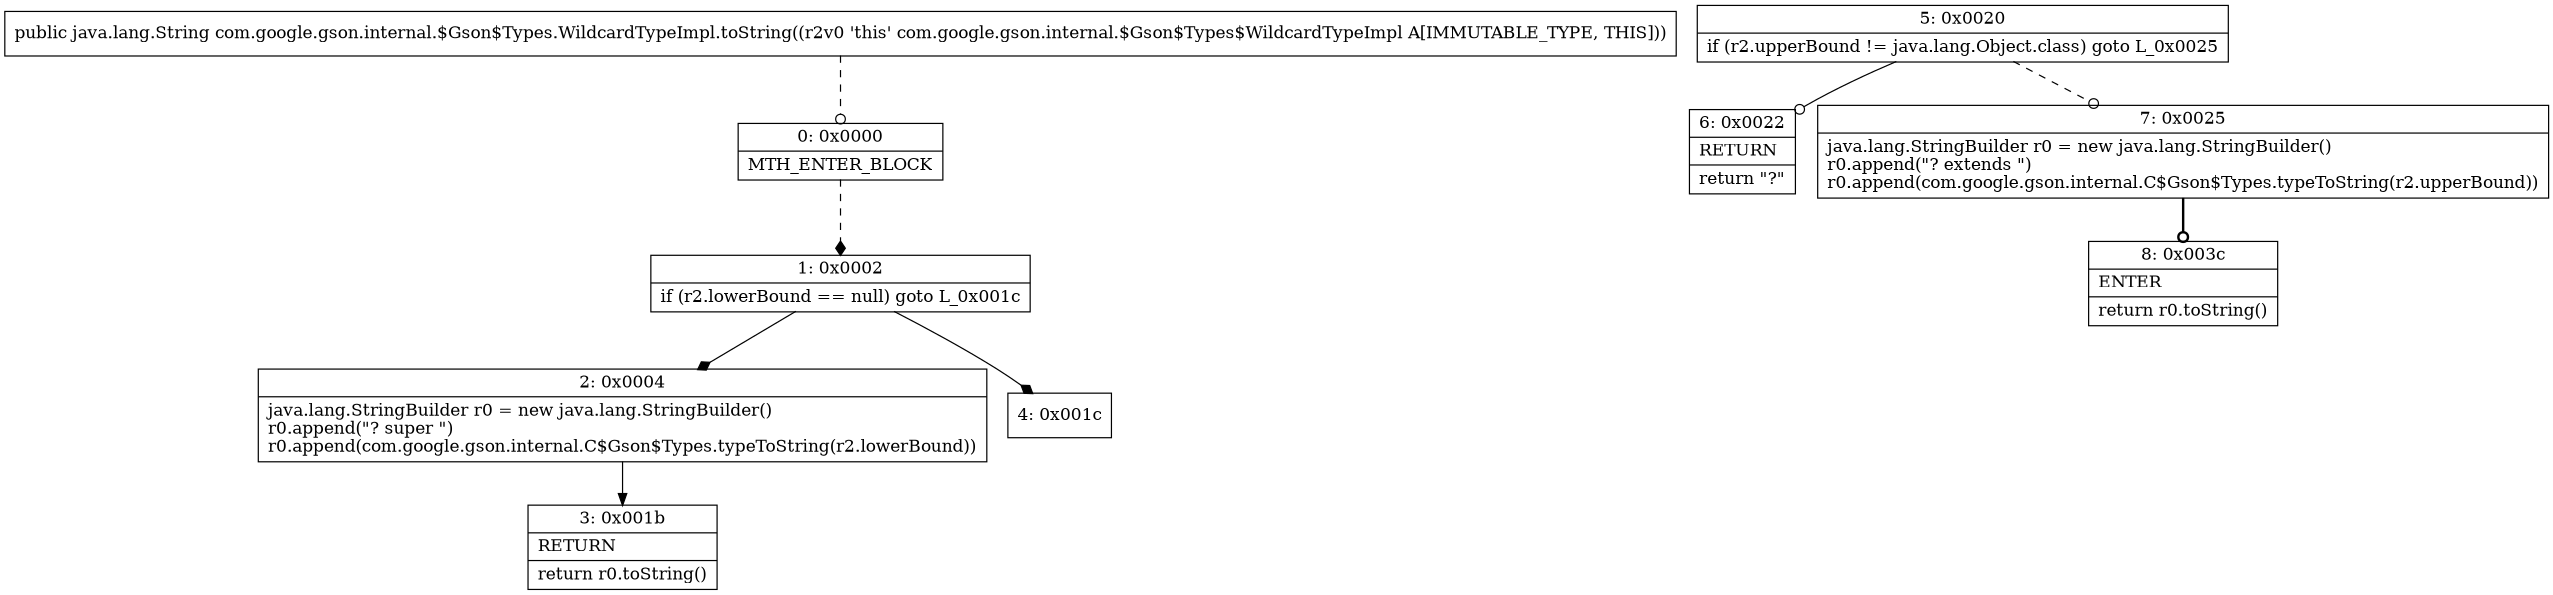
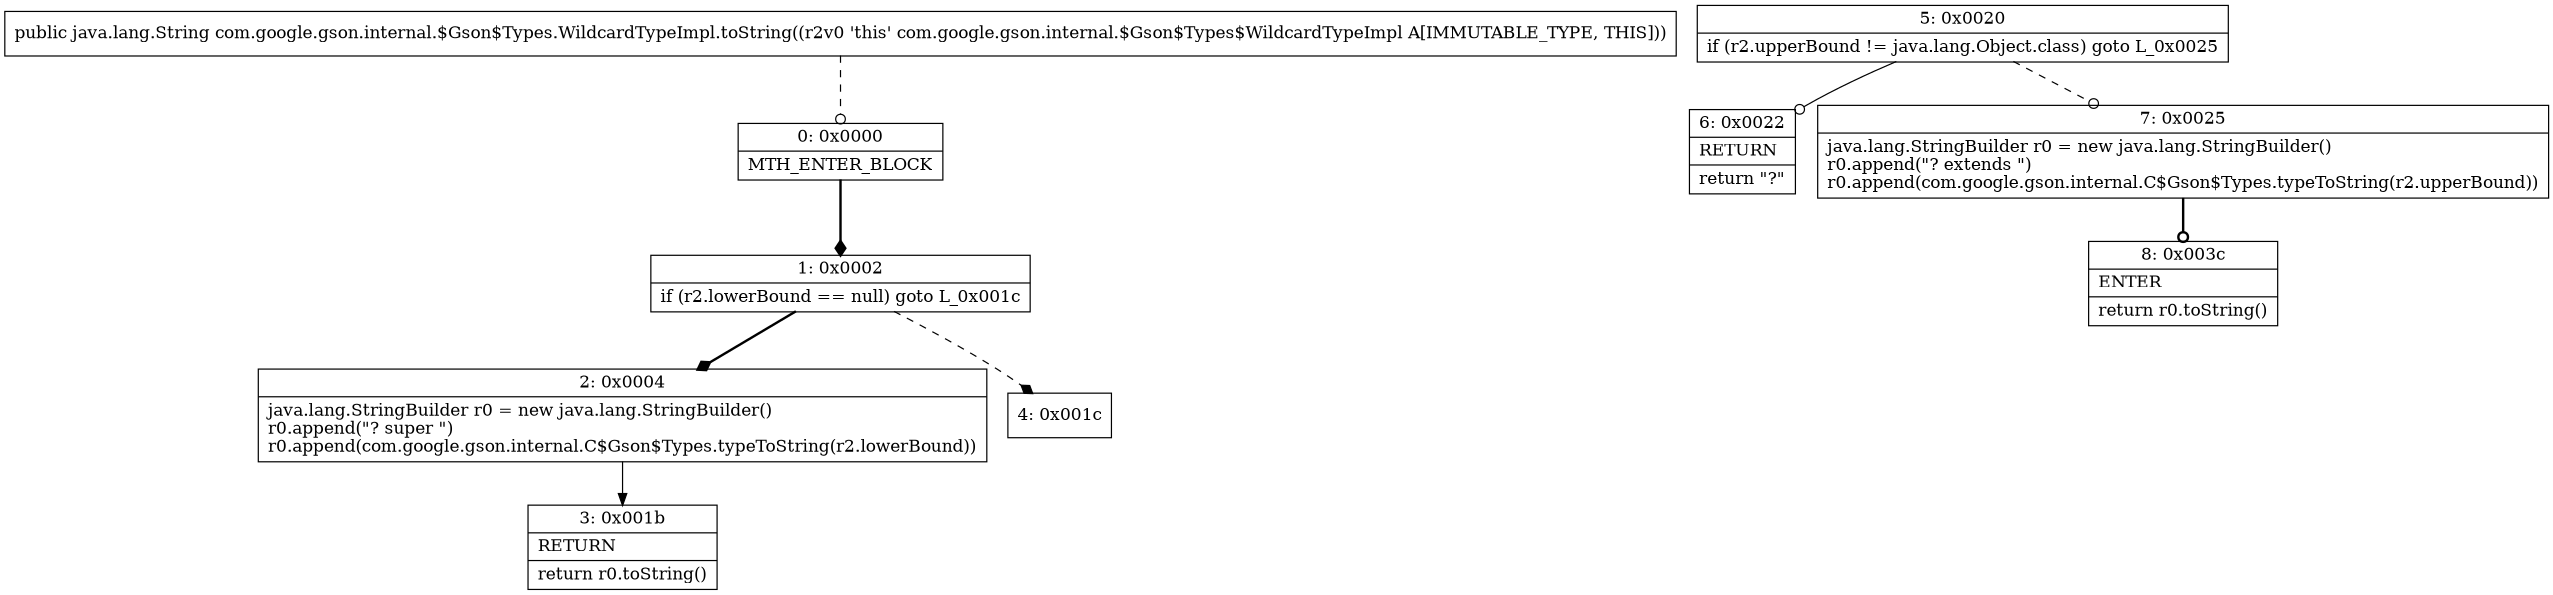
(841, 210) -> (841, 210)
(753, 337) -> (753, 337)
(959, 346) -> (959, 346)
